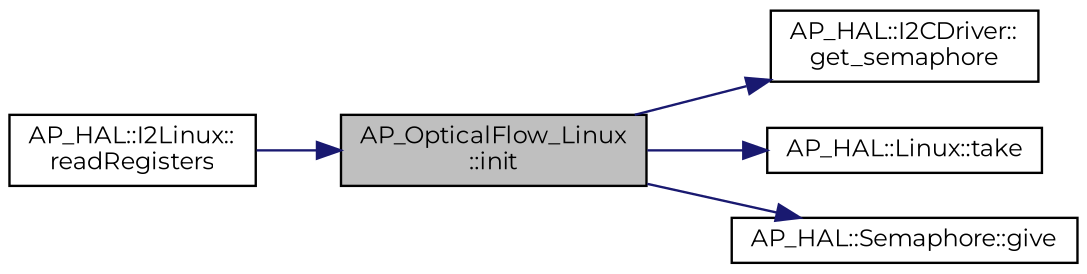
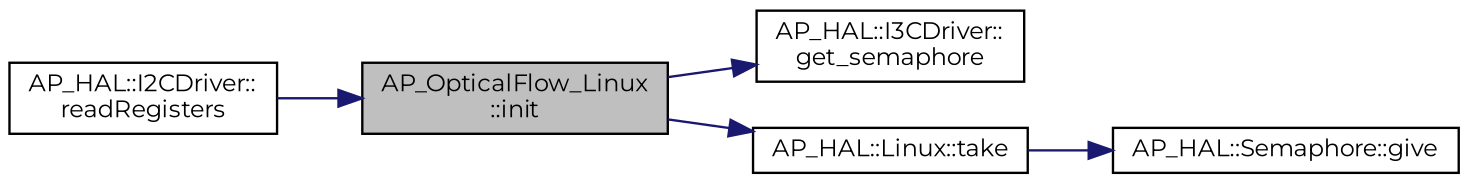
(905, 46) -> (890, 46)
(133, 150) -> (143, 98)
(712, 198) -> (1058, 150)
